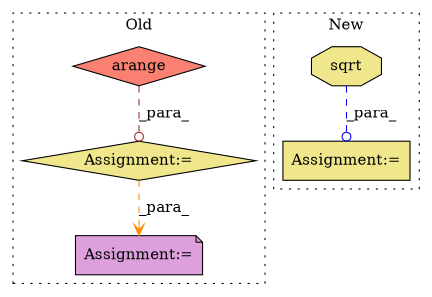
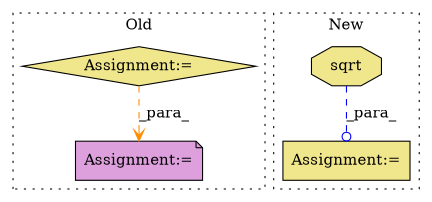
(139, 66) -> none
